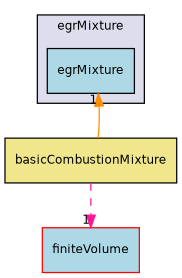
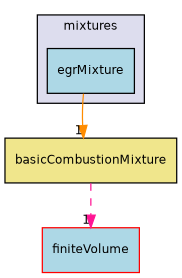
(91, 27) -> (91, 27)
(99, 122) -> (82, 111)
